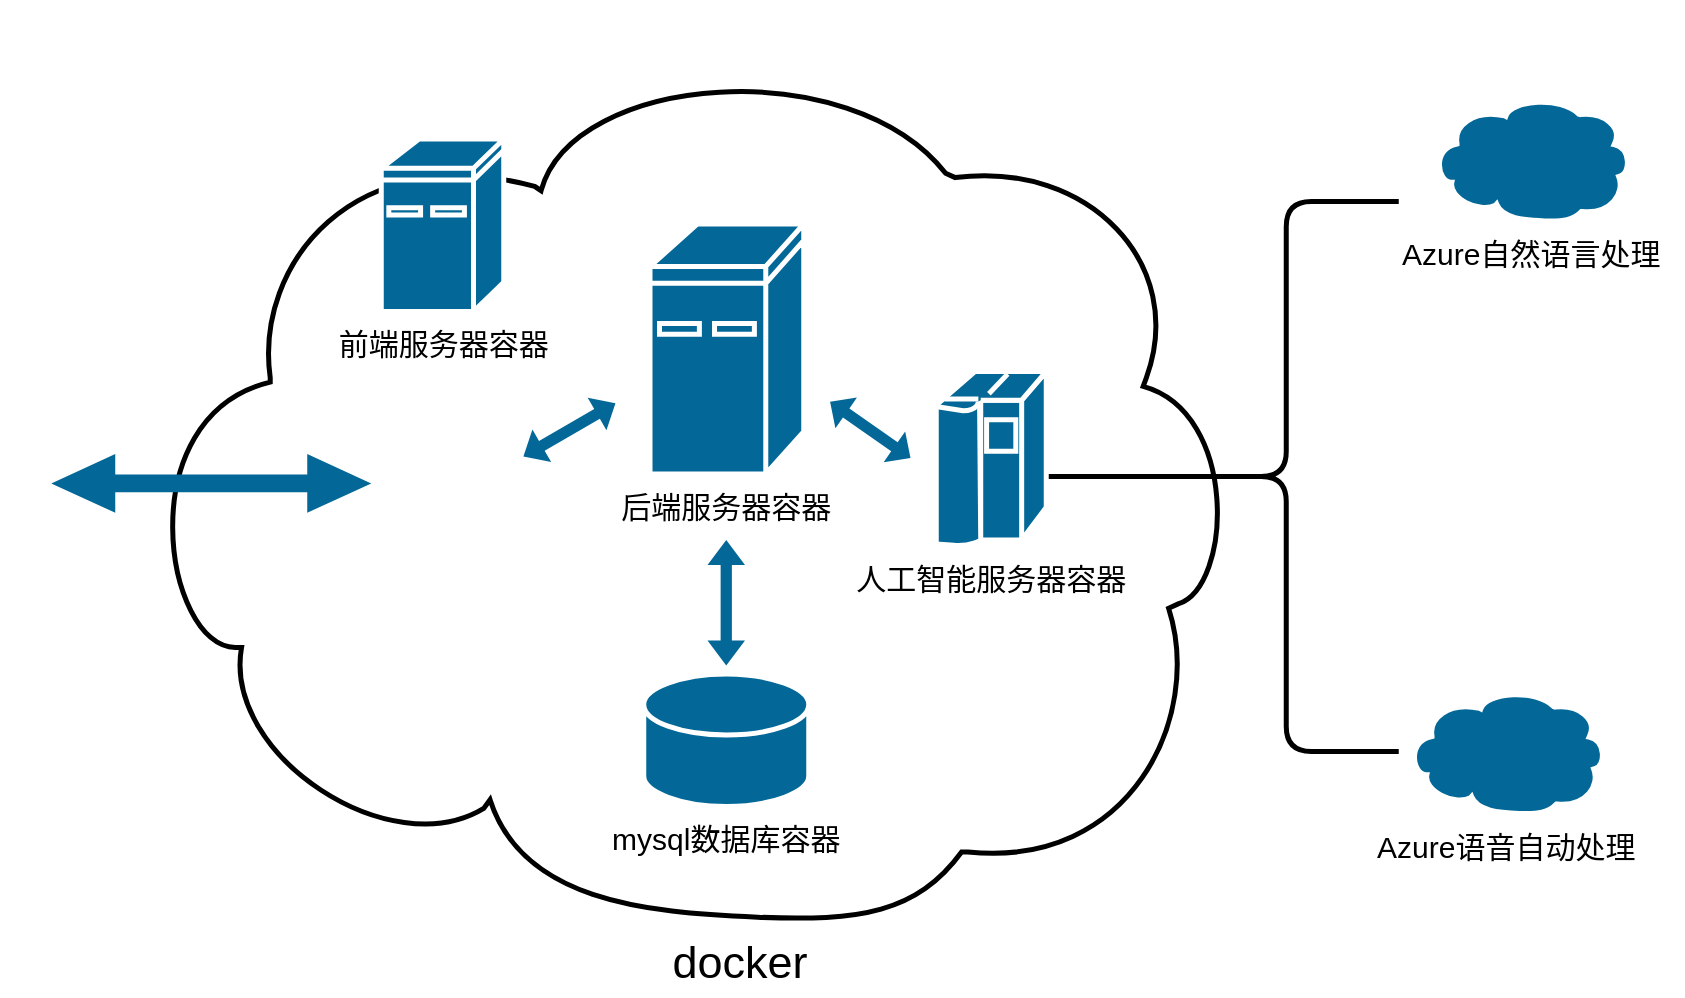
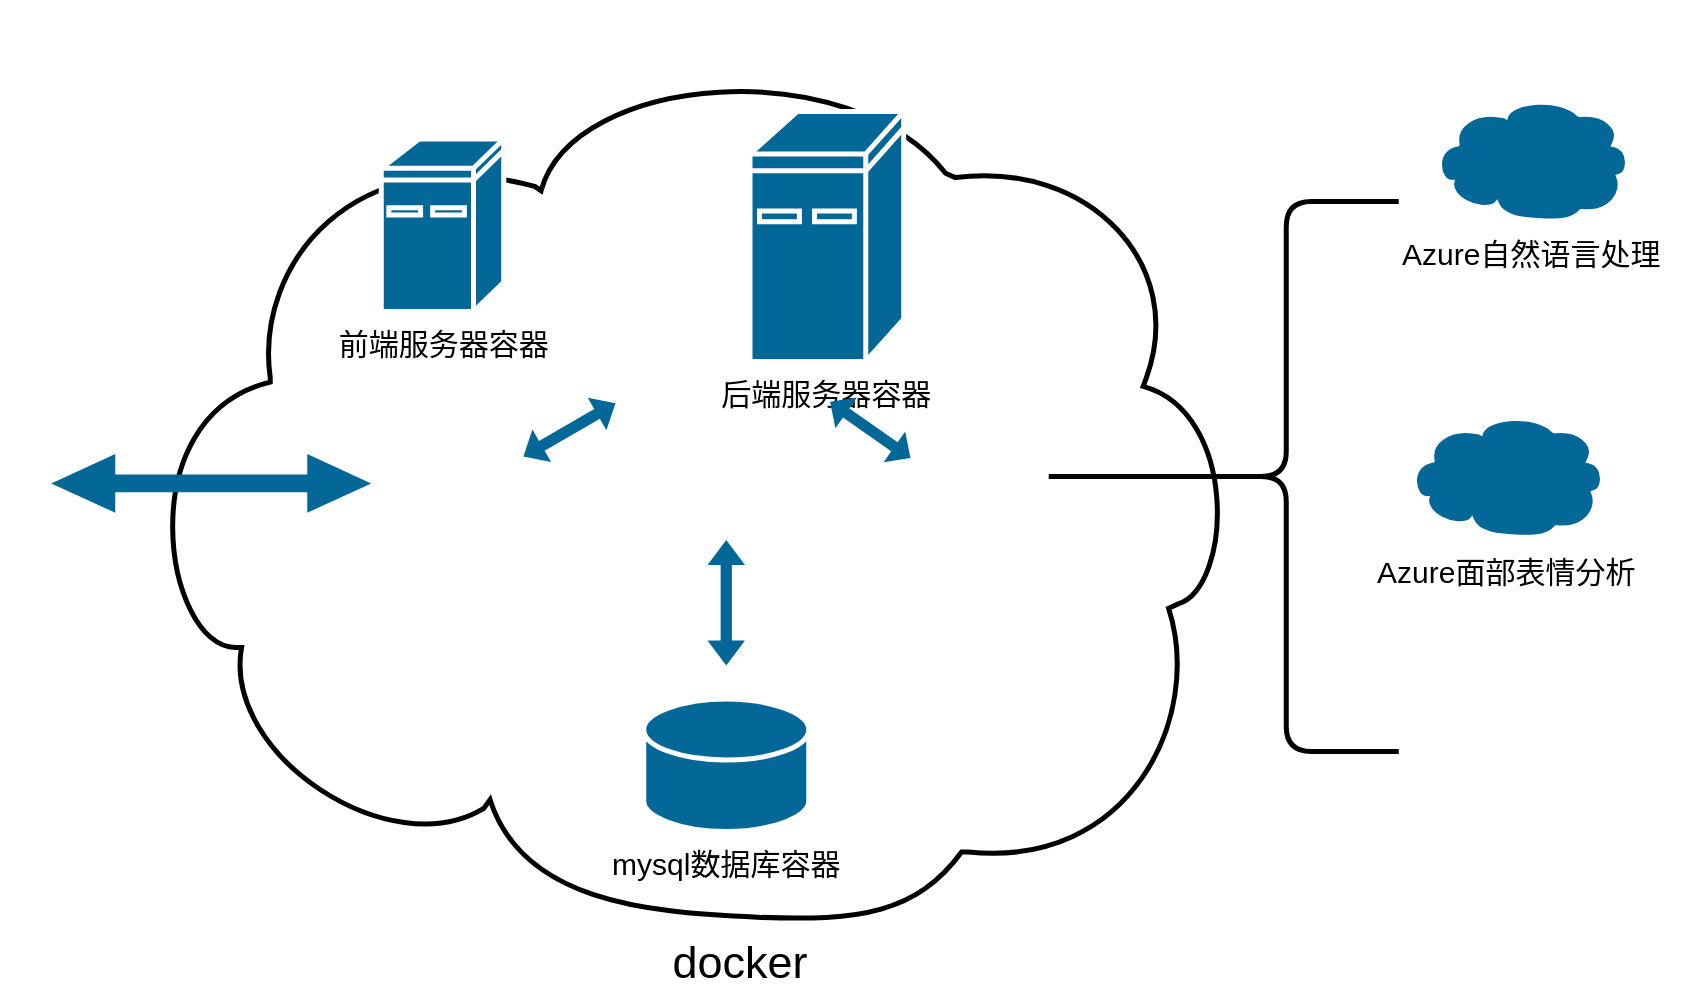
(727, 349) -> (827, 236)
(991, 459) -> none
none -> (1506, 475)
(726, 740) -> (726, 765)
(1506, 751) -> none
